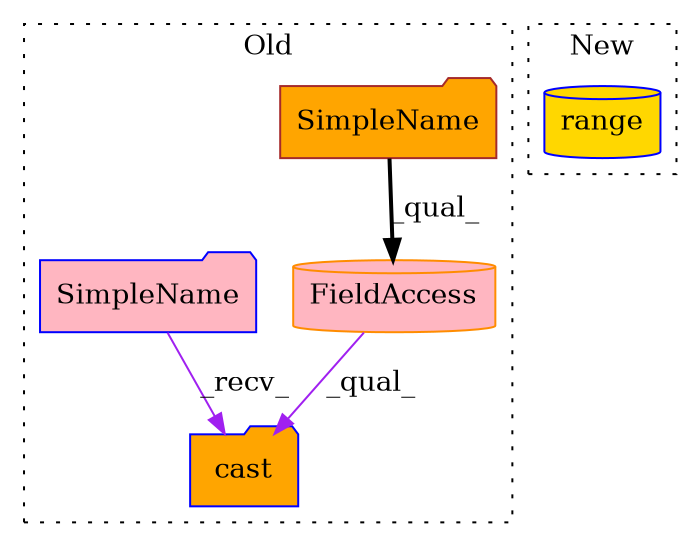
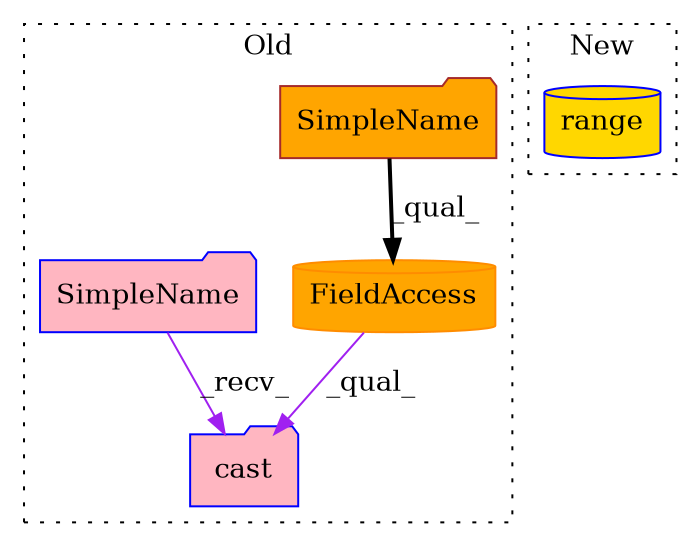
(394, 296) -> (394, 296)
(244, 470) -> (244, 470)
